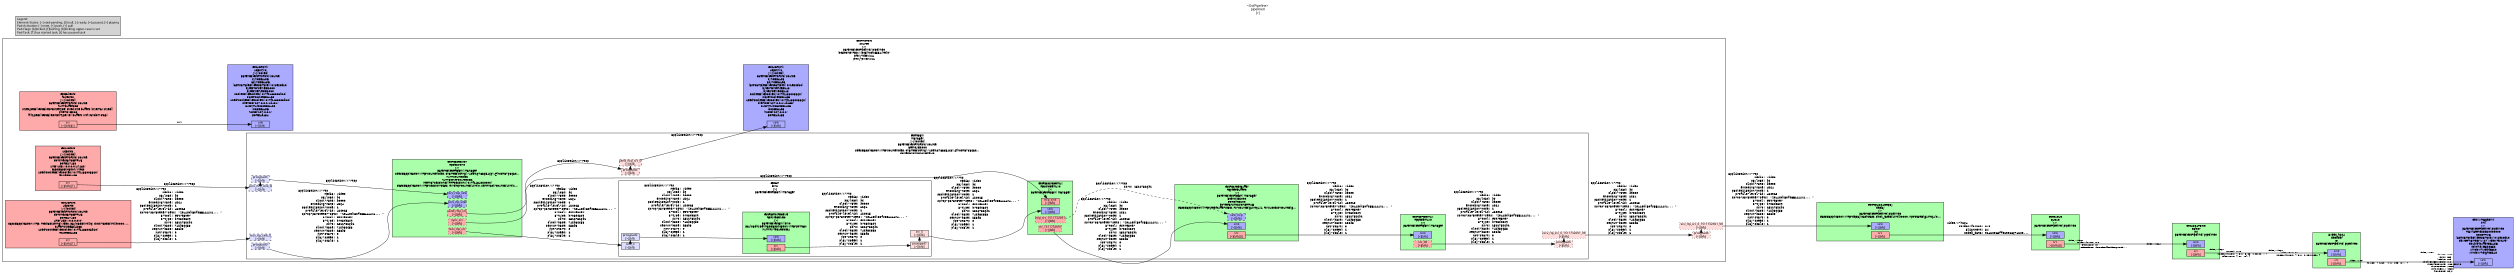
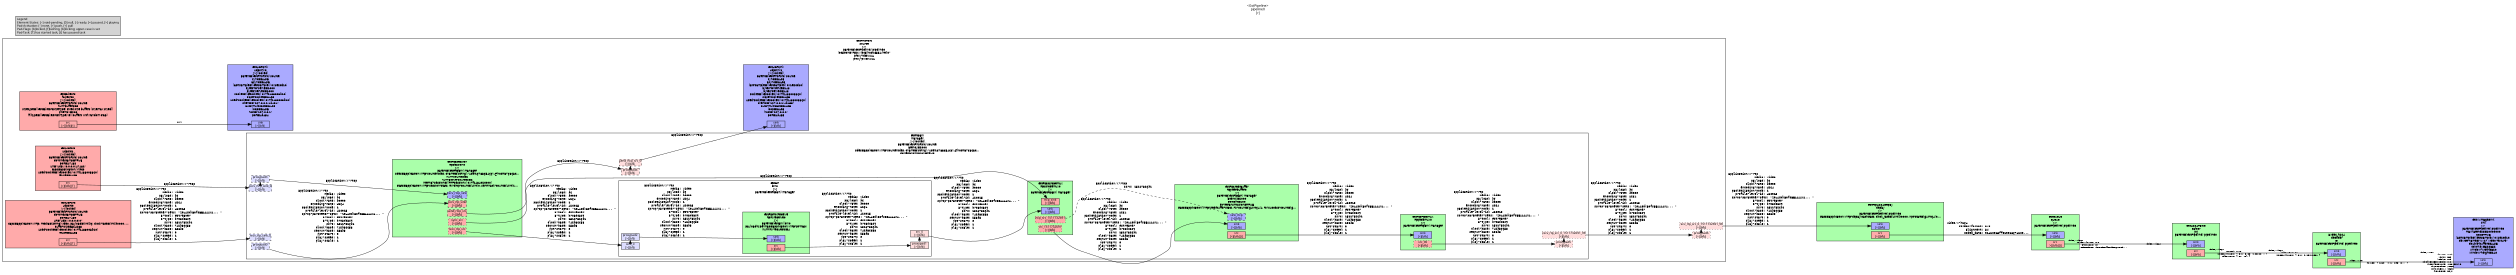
(457, 204) -> (457, 204)
